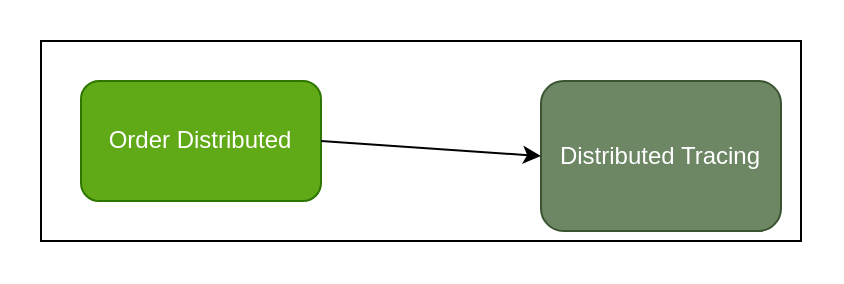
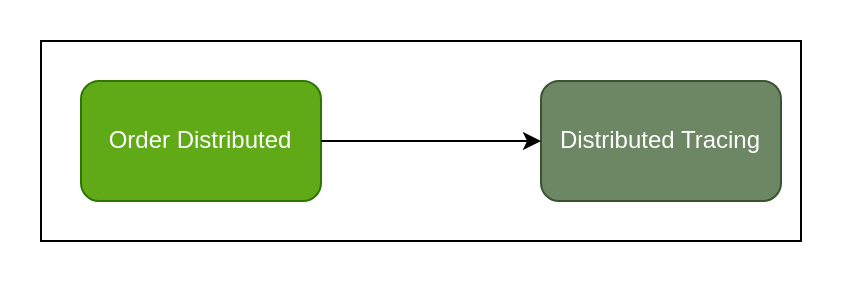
(661, 156) -> (661, 141)
